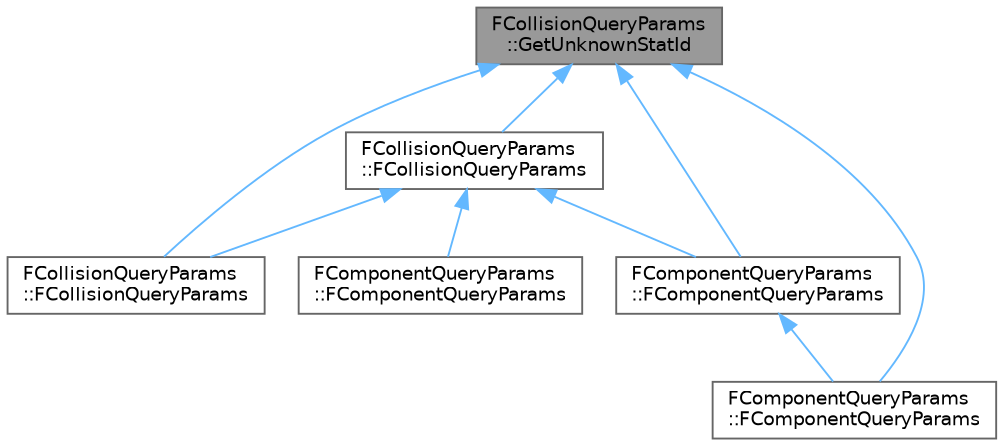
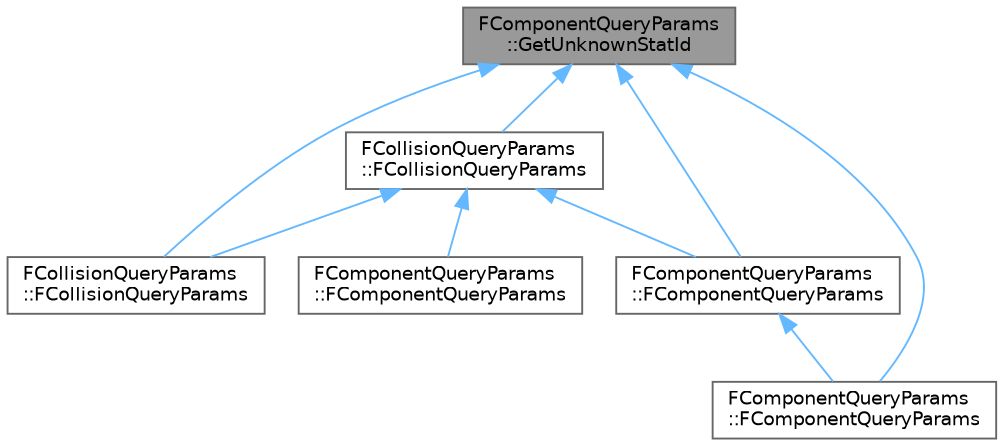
(599, 36) -> (599, 36)
